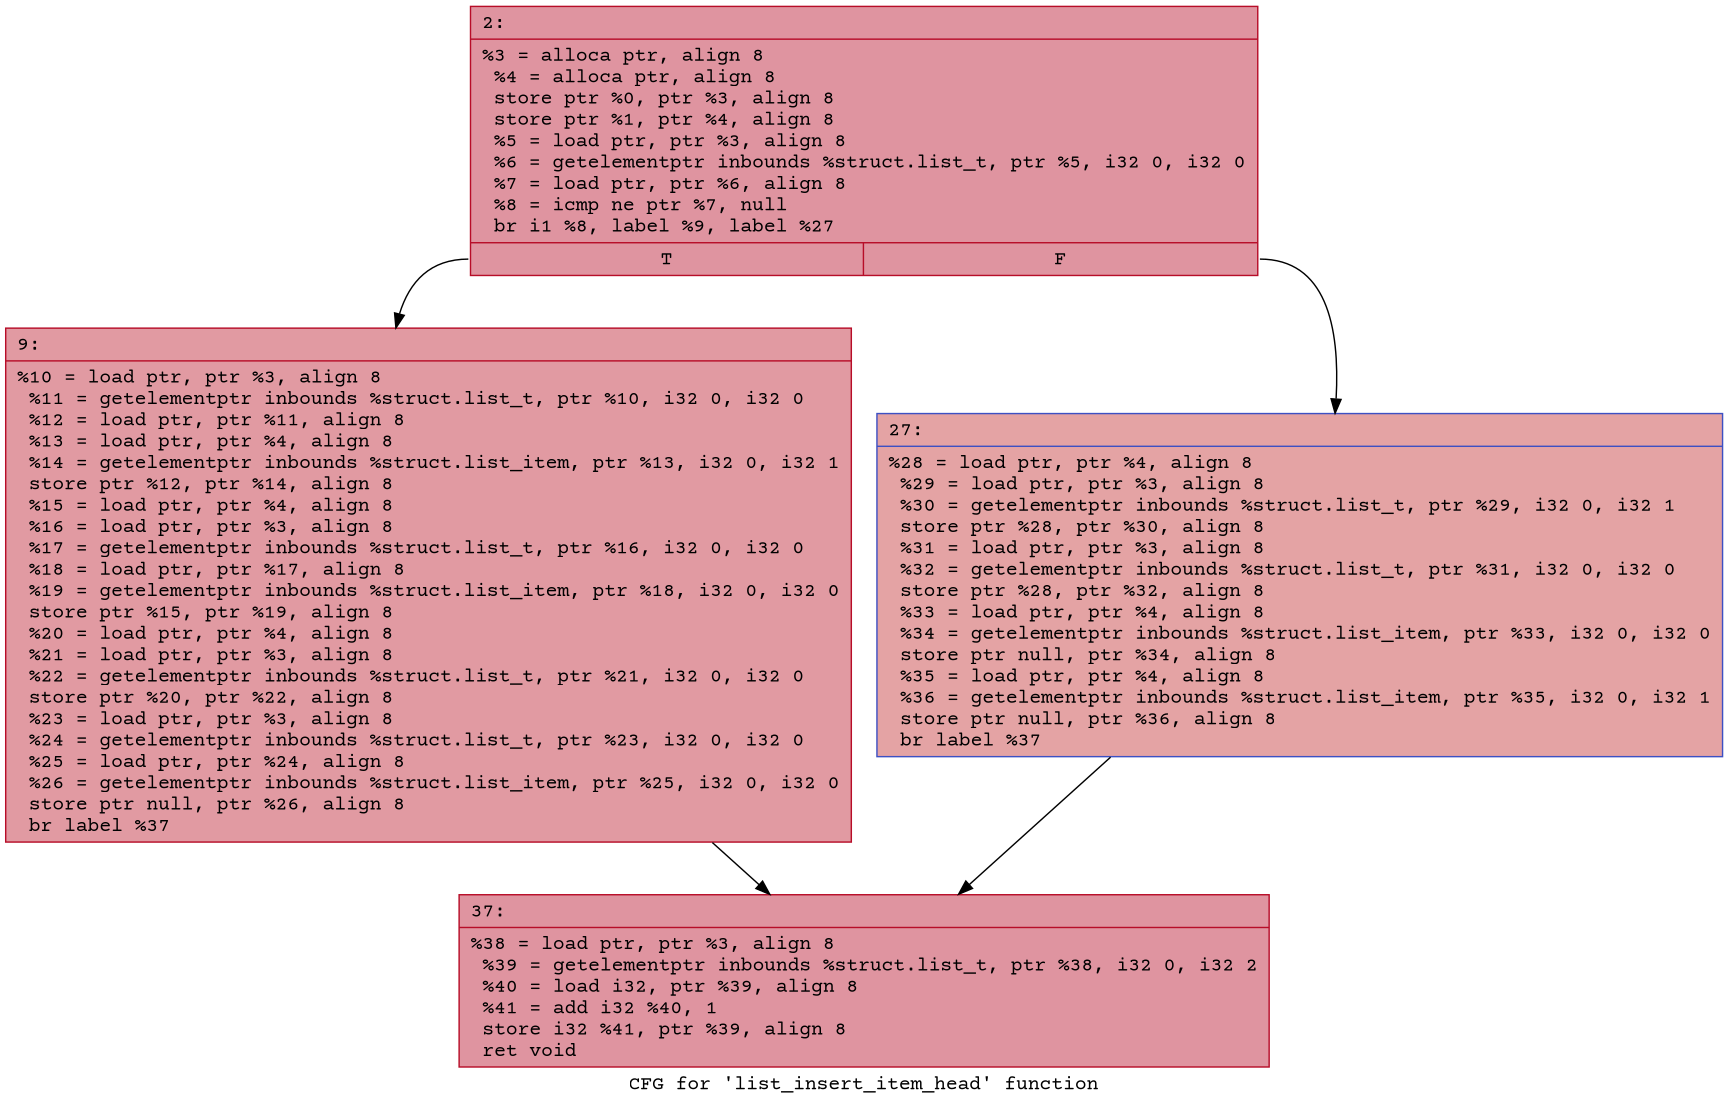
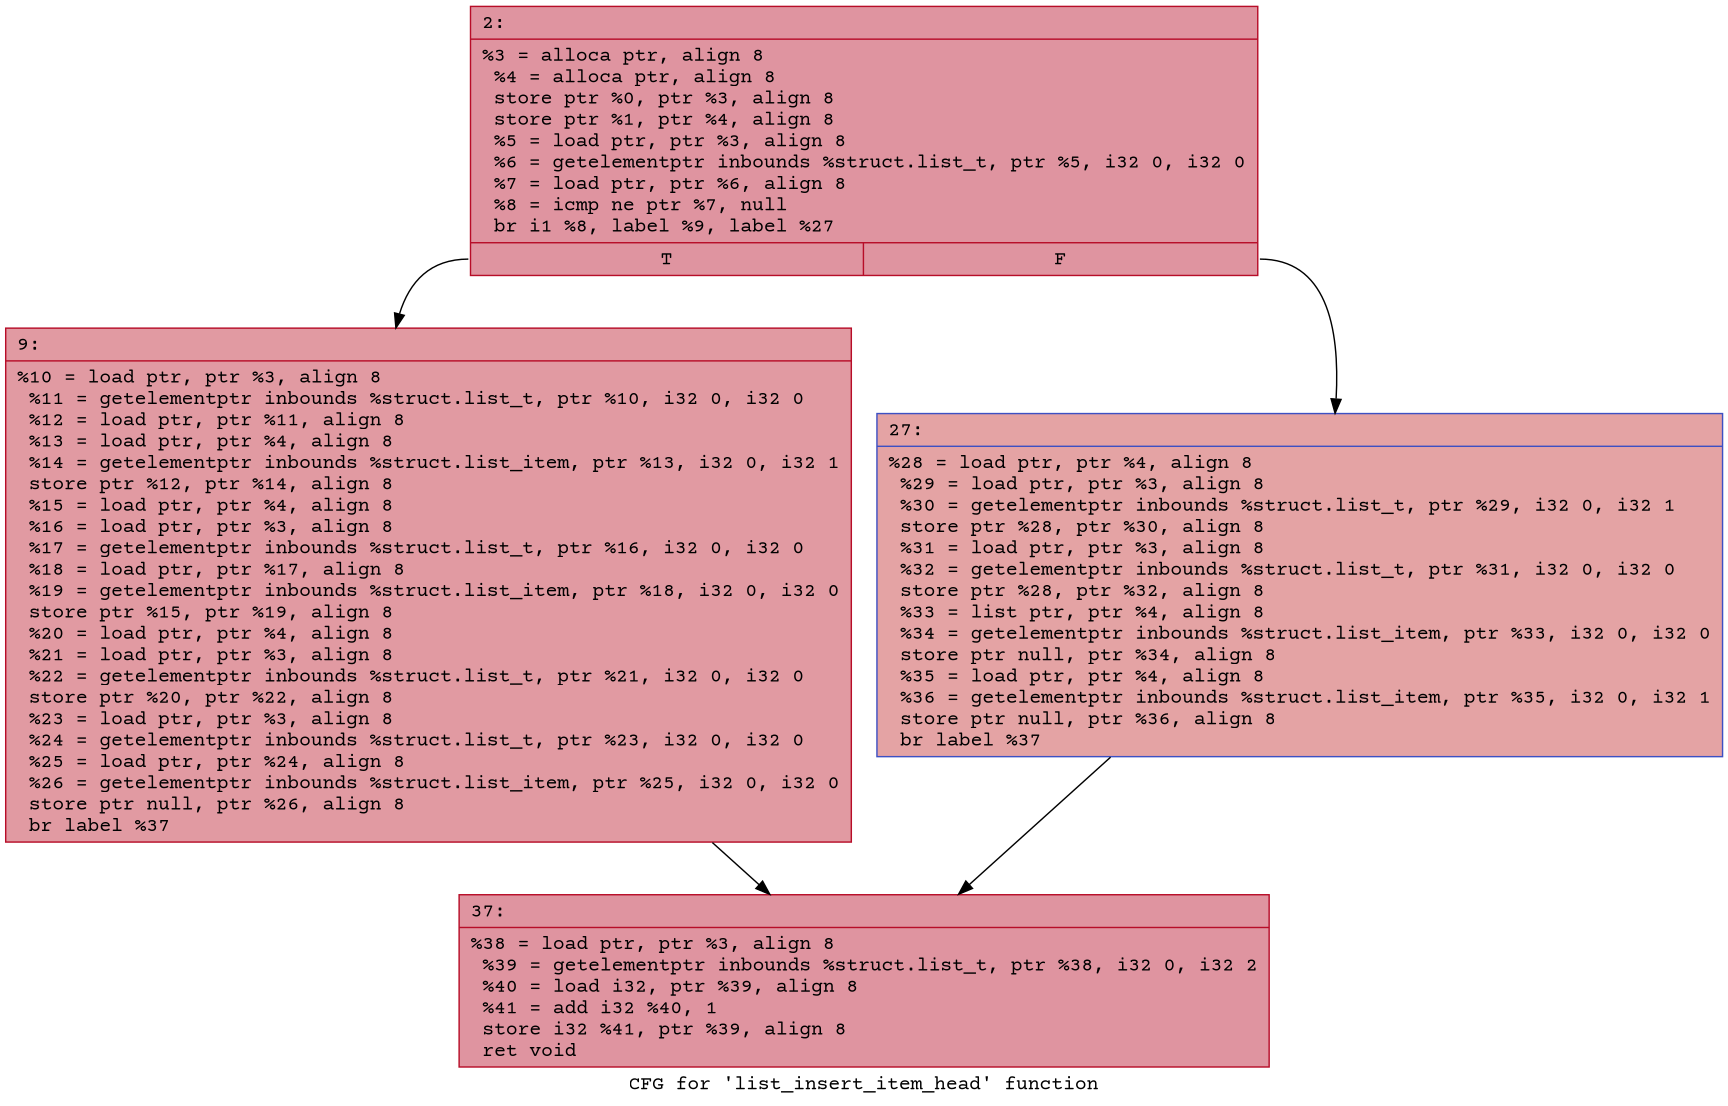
(1077, 611) -> (1077, 611)
